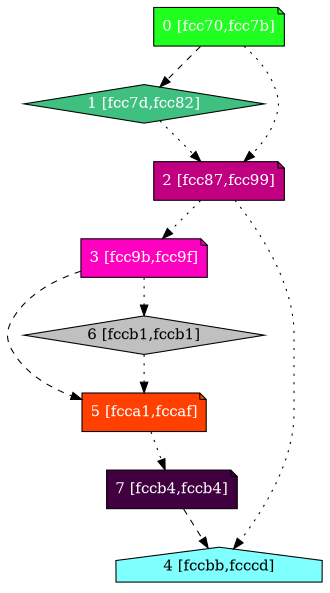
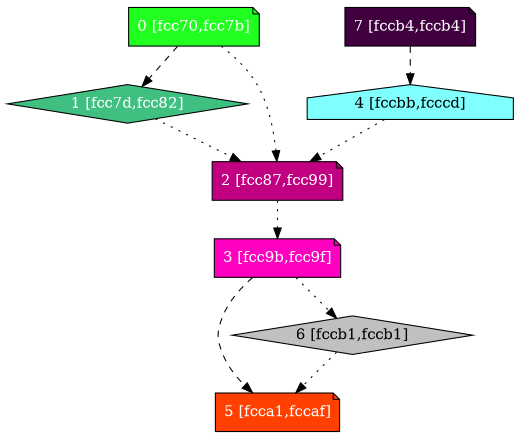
(294, 369) -> (352, 138)
(156, 446) -> none
